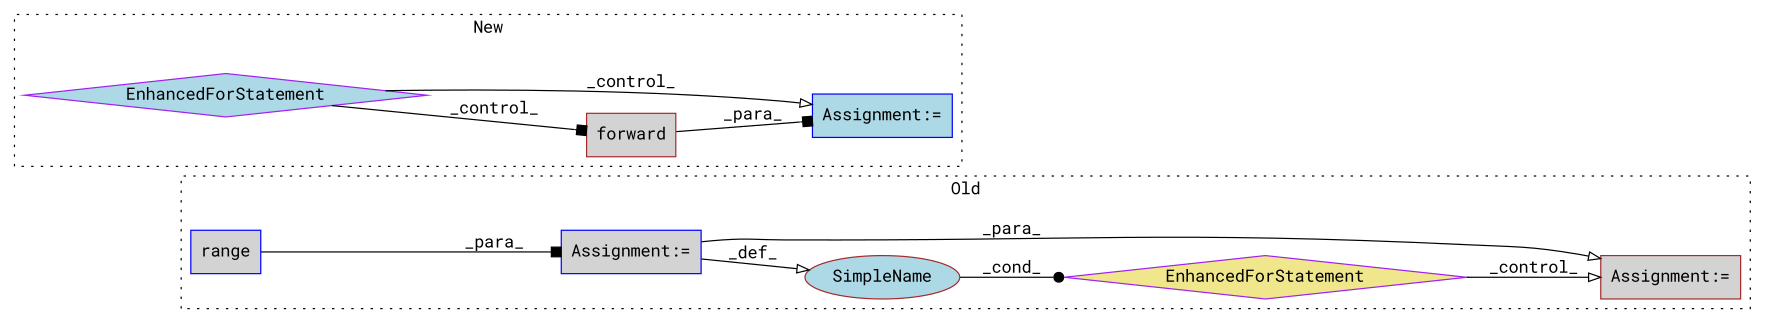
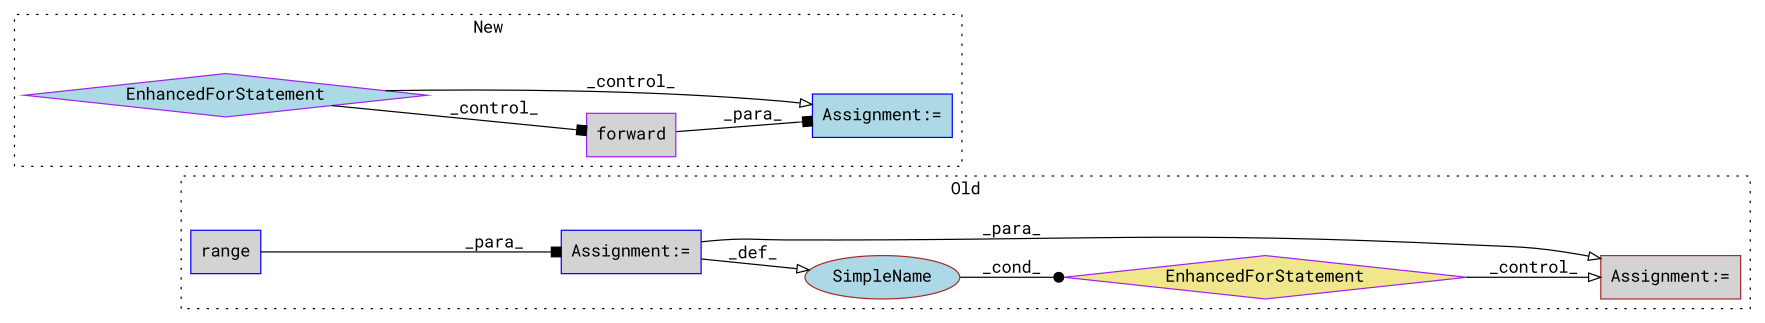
(631, 135) -> (631, 135)
